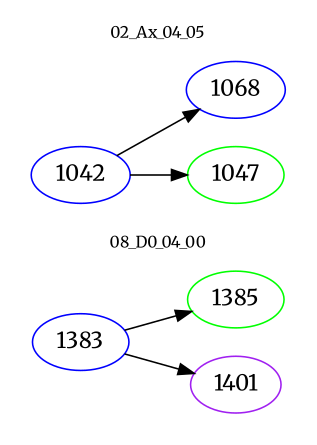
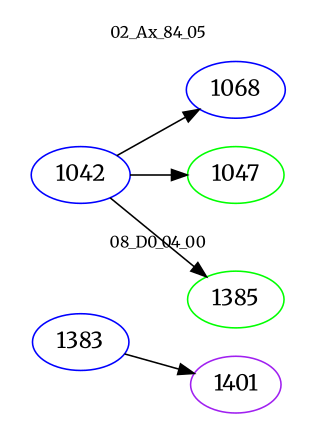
(158, 34) -> (158, 34)
(150, 323) -> (161, 239)
